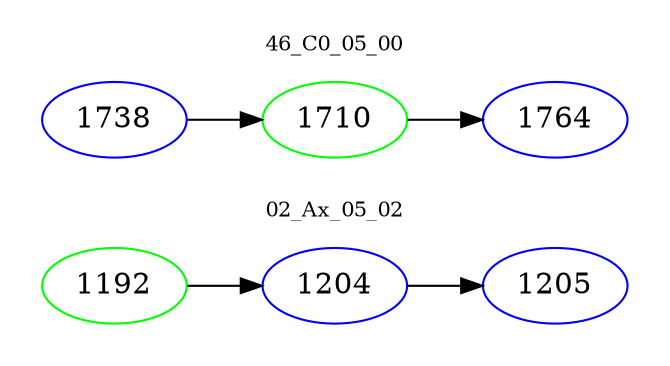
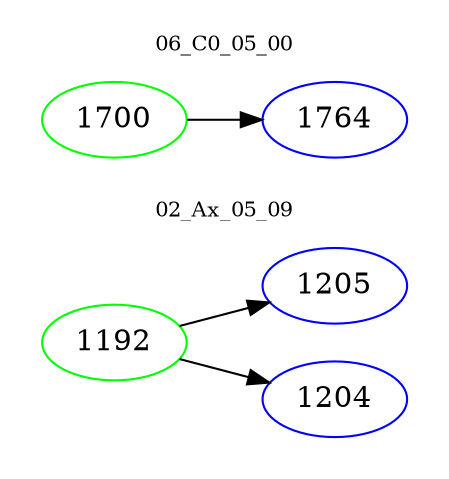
(335, 45) -> (225, 45)
(114, 120) -> none
(335, 120) -> (114, 120)
(335, 211) -> (225, 211)
(434, 286) -> (214, 317)
